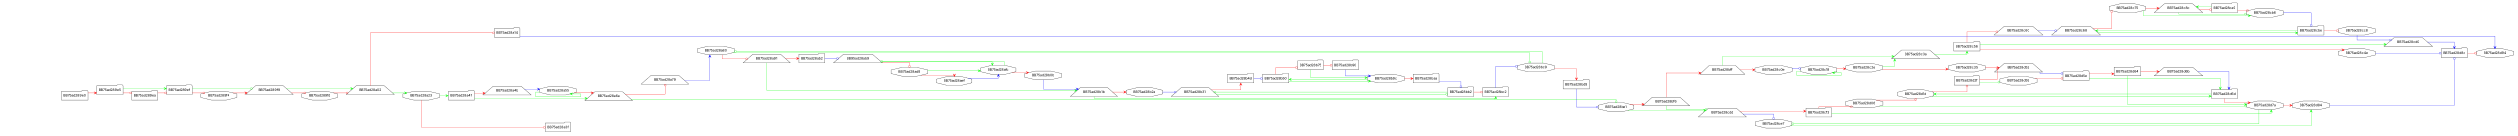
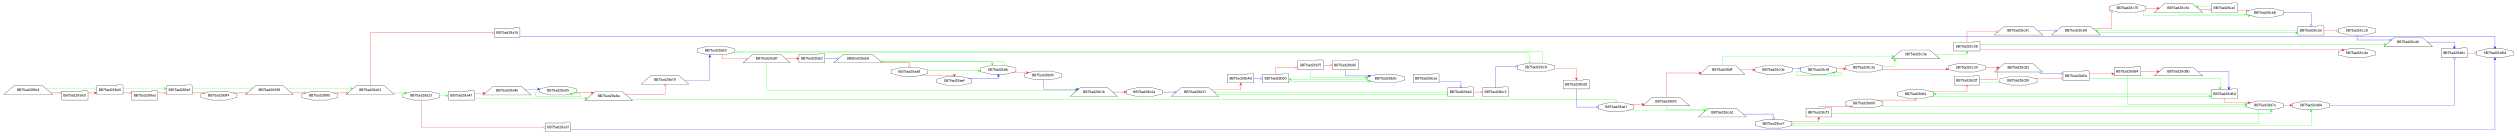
(2407, 53) -> none
(1408, 79) -> none
none -> (28, 90)
(239, 93) -> (239, 93)
(1294, 98) -> none
(1772, 111) -> (1806, 122)
none -> (1568, 130)
